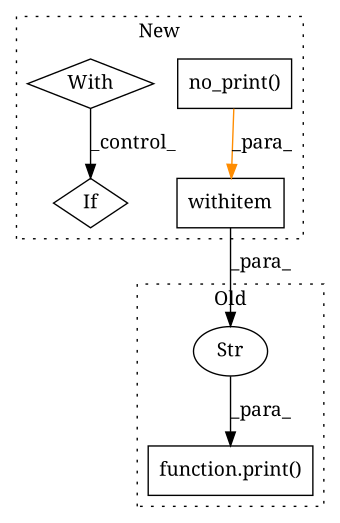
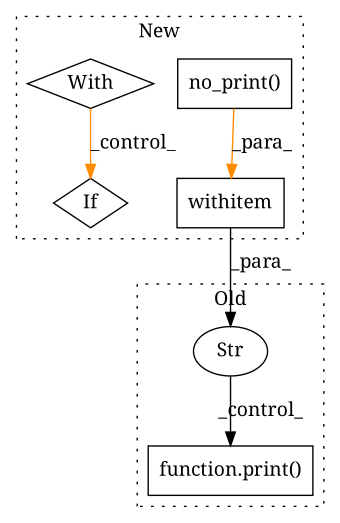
(91, 137) -> (91, 137)
(261, 411) -> (261, 411)
